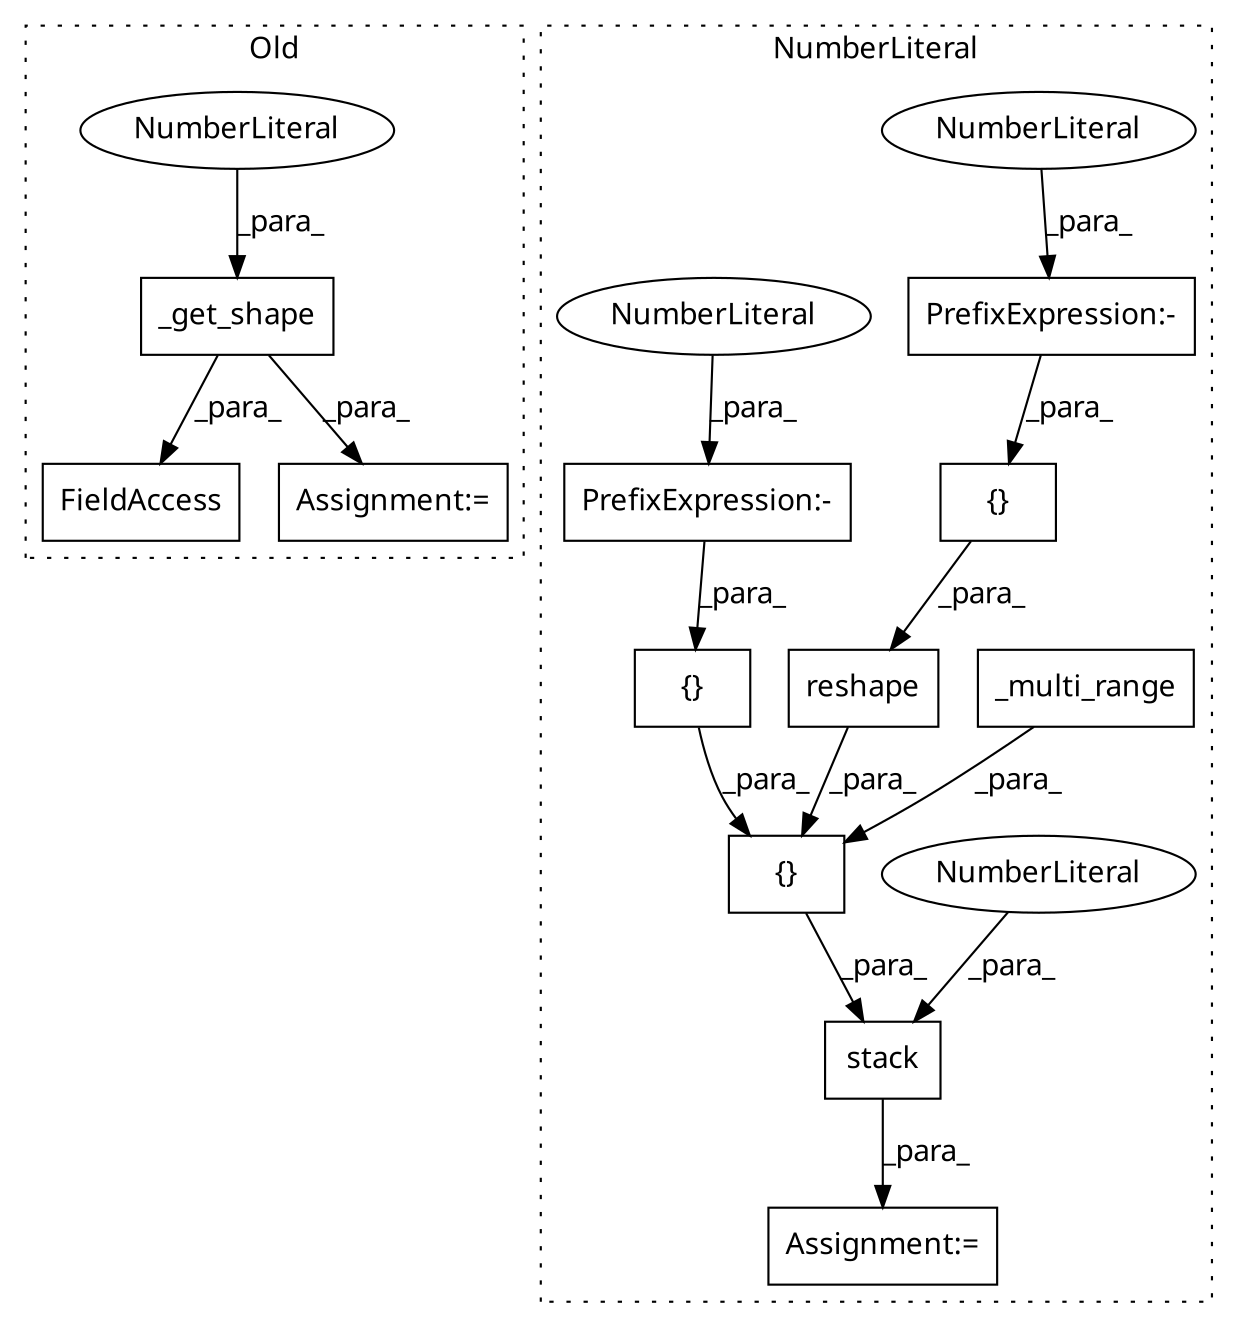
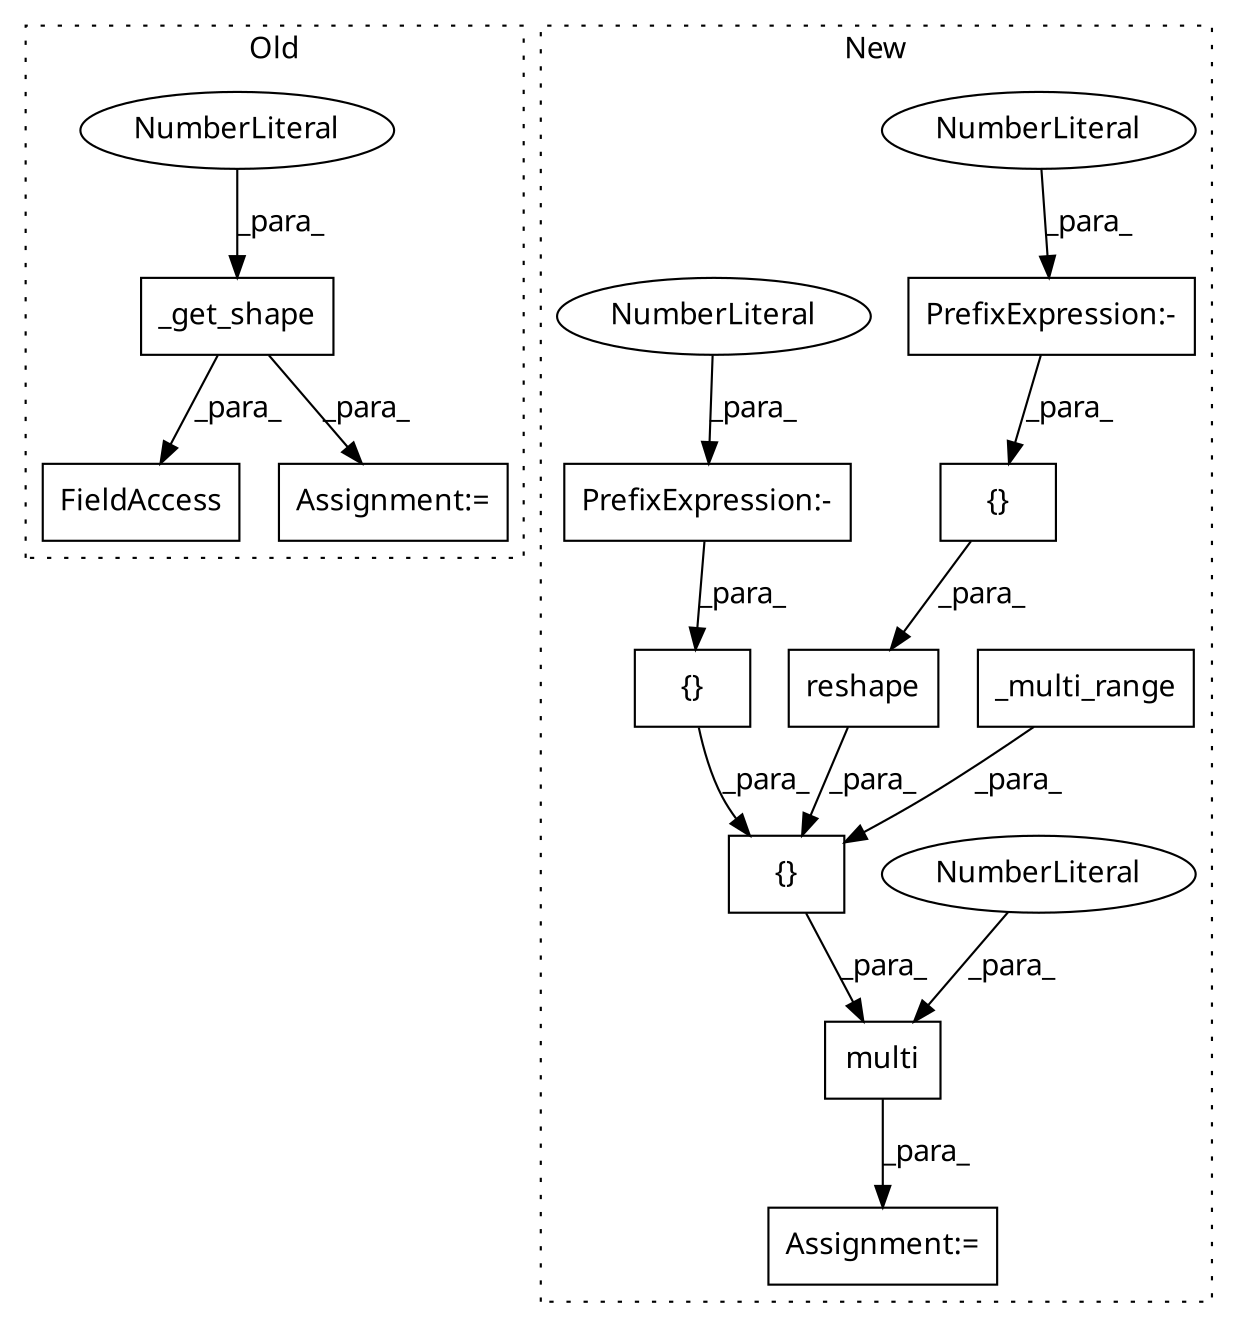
(876, 50) -> (876, 50)
(883, 1060) -> (883, 1060)
